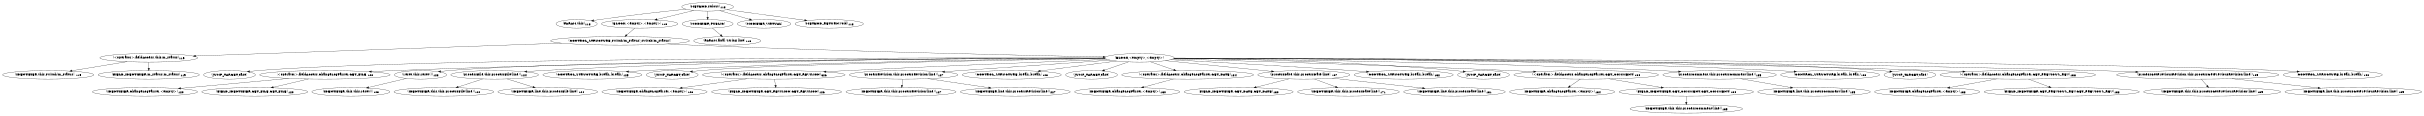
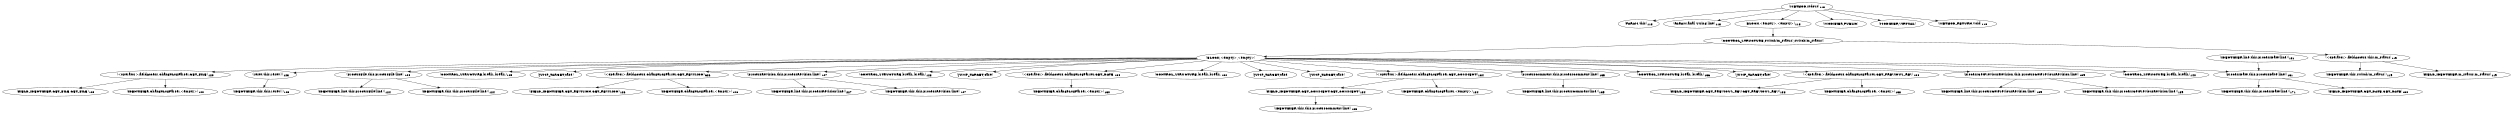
(717, 32) -> (1754, 15)
(1335, 74) -> (2290, 74)
(1377, 83) -> (2258, 65)
